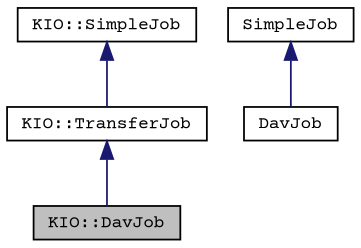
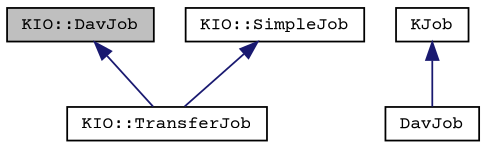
(291, 25) -> (432, 25)
(107, 183) -> (130, 81)
